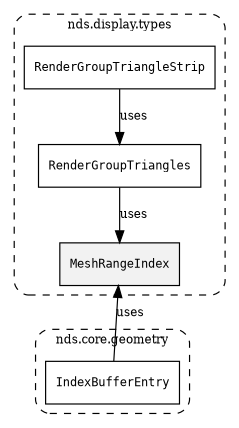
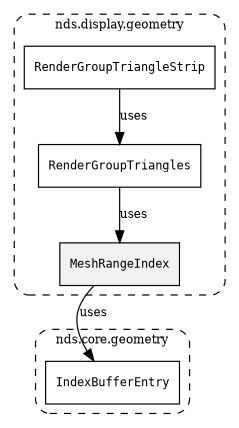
(120, 25) -> (120, 25)
(115, 337) -> (77, 317)
